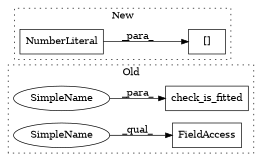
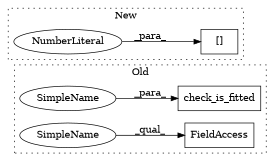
(62, 42) -> (68, 42)
